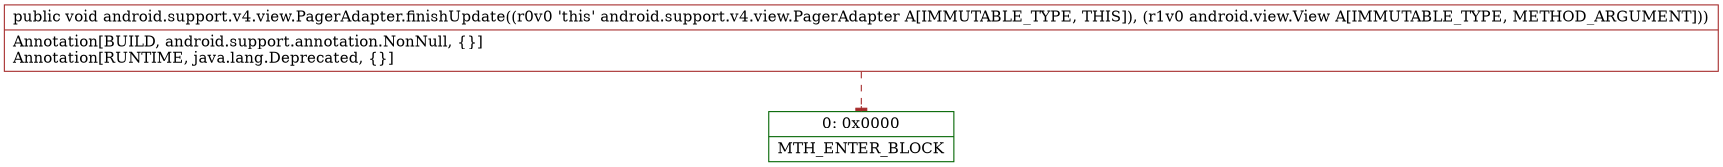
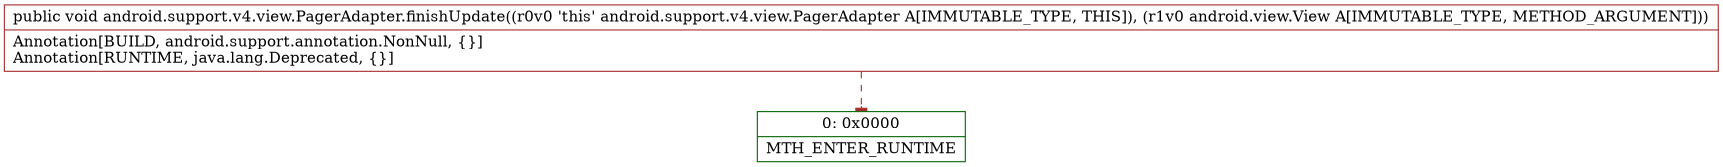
(861, 149) -> (861, 149)
